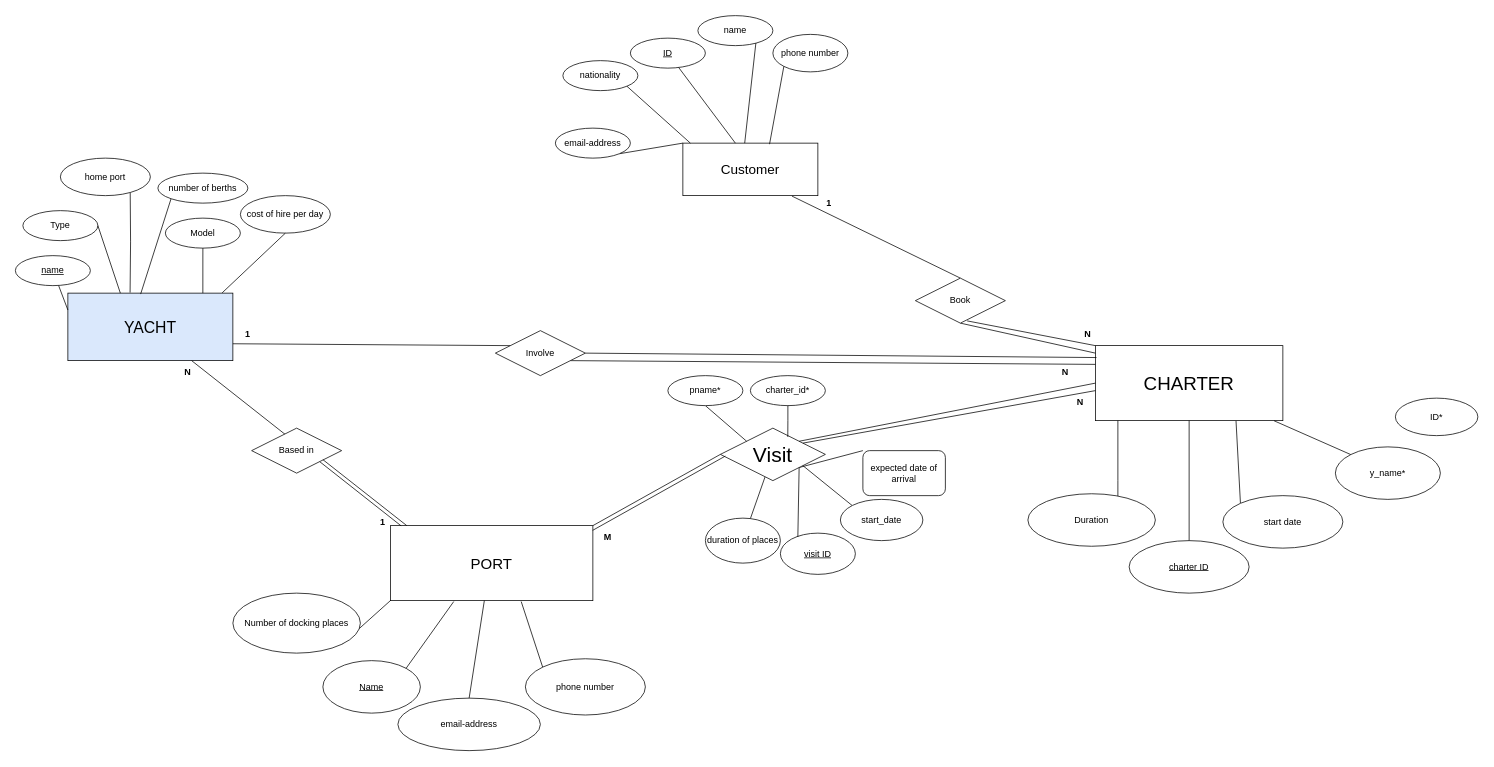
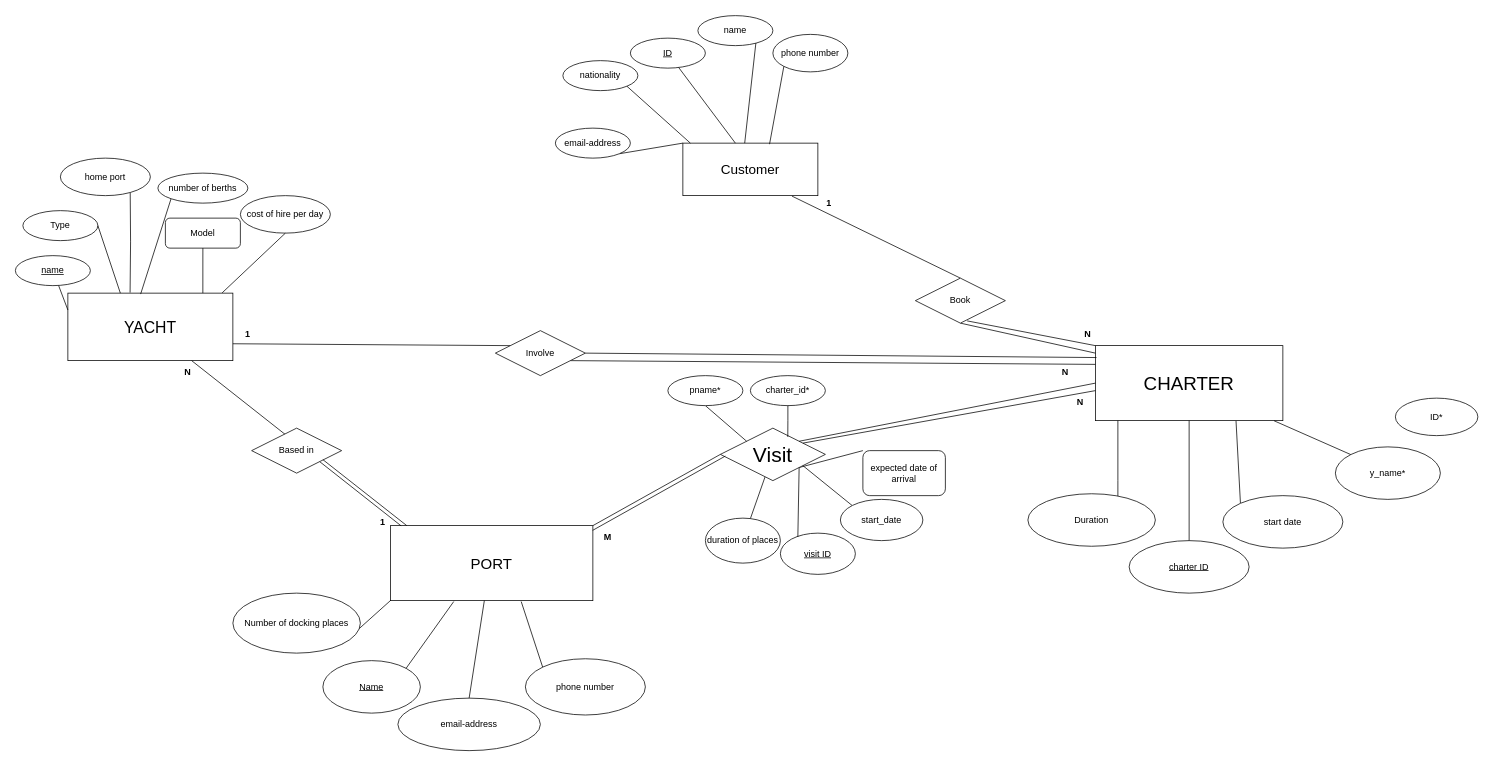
(203, 233) -> (203, 233)
(150, 327) -> (150, 327)
